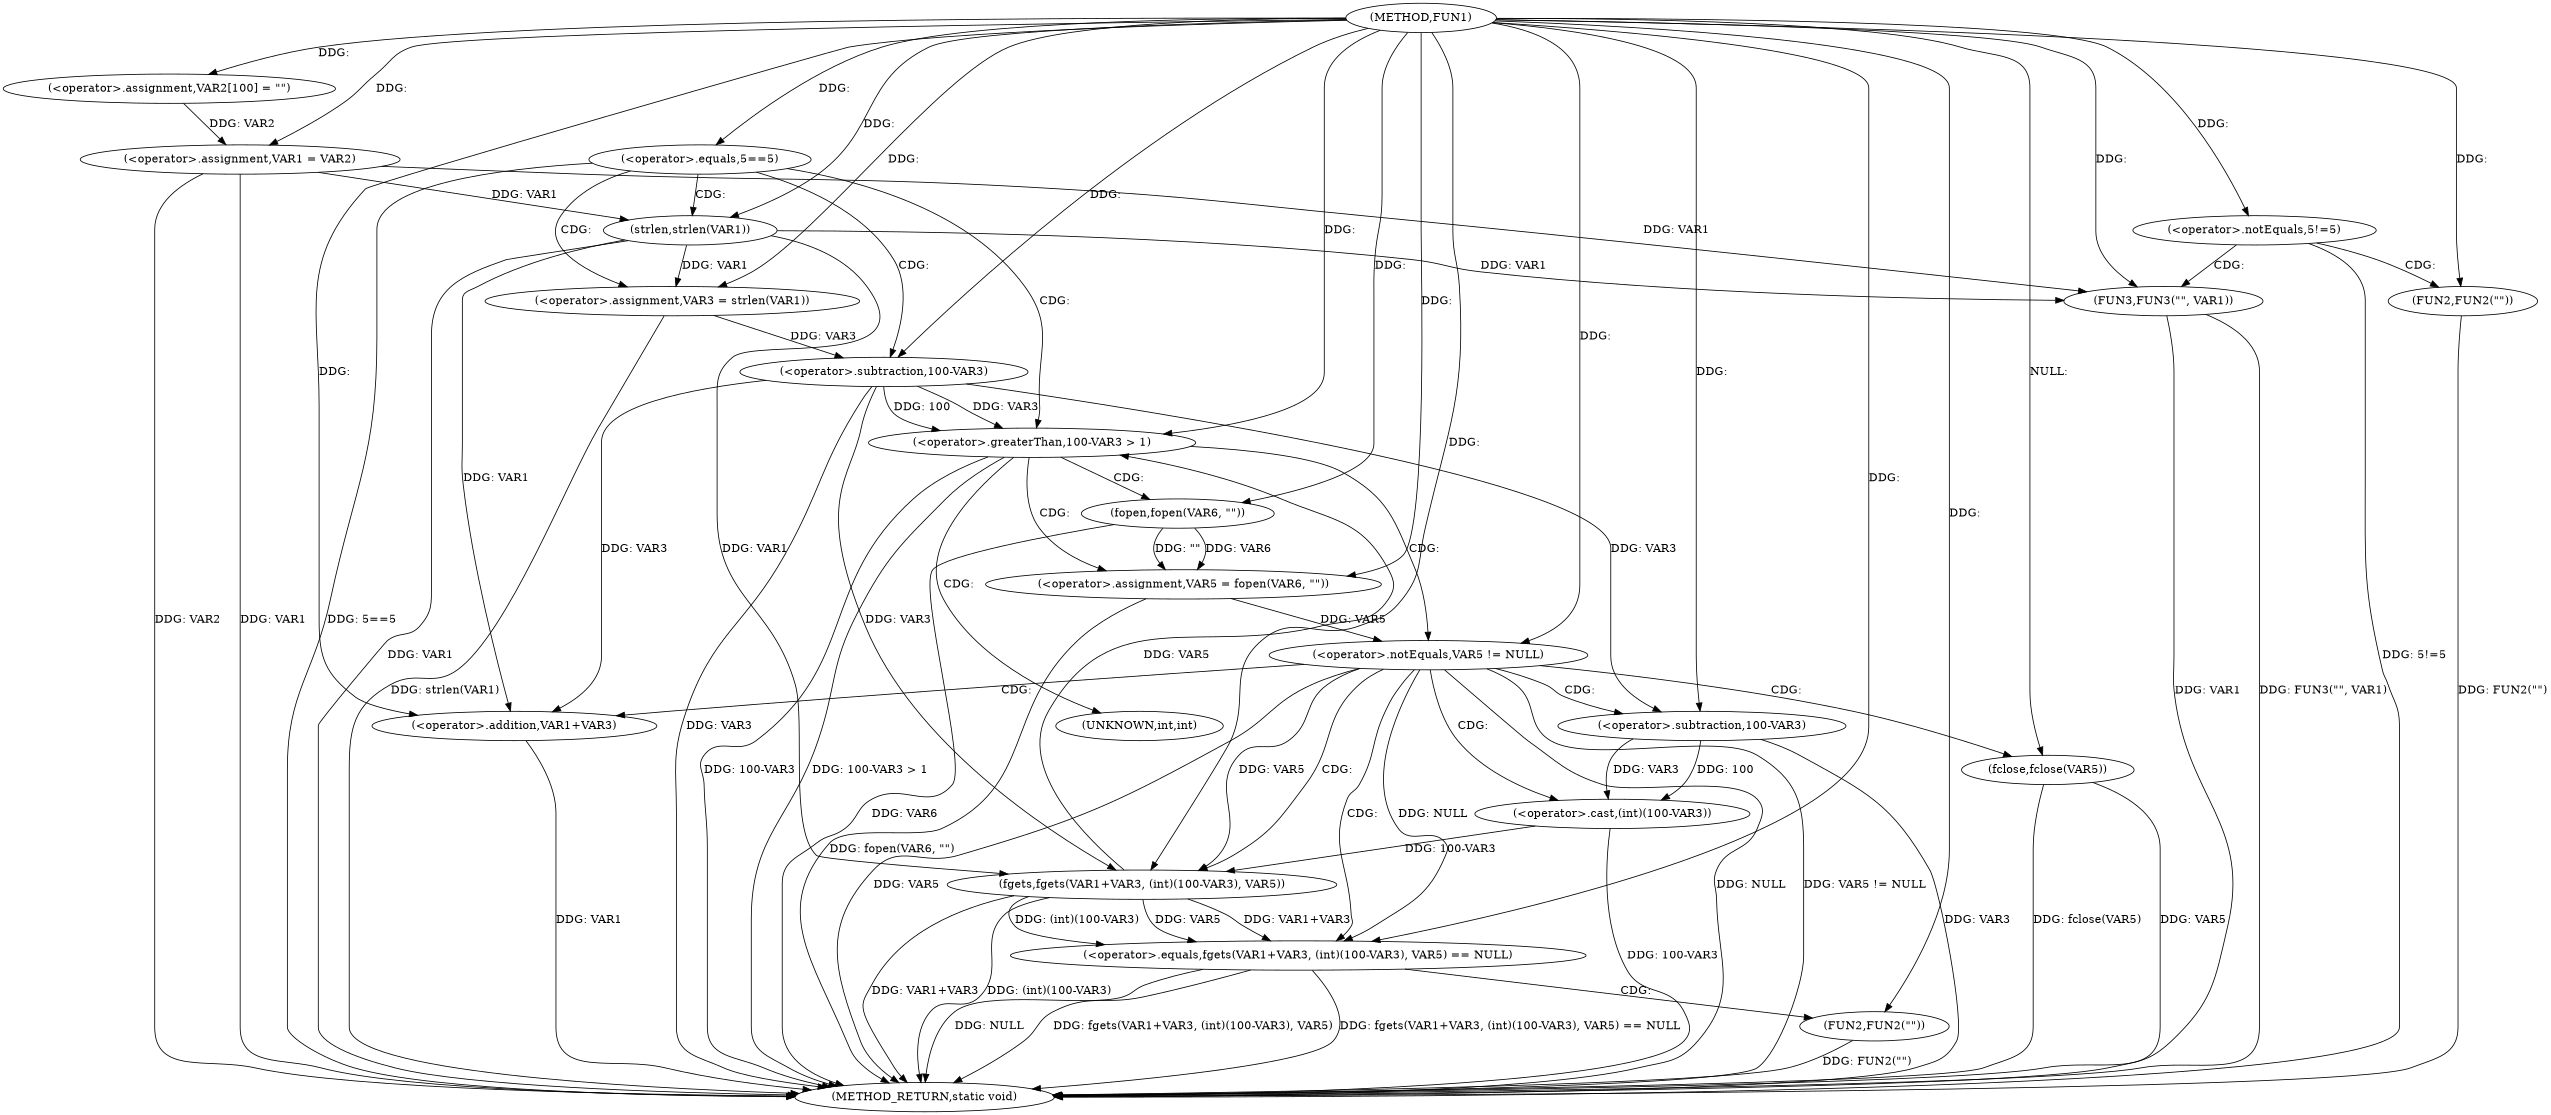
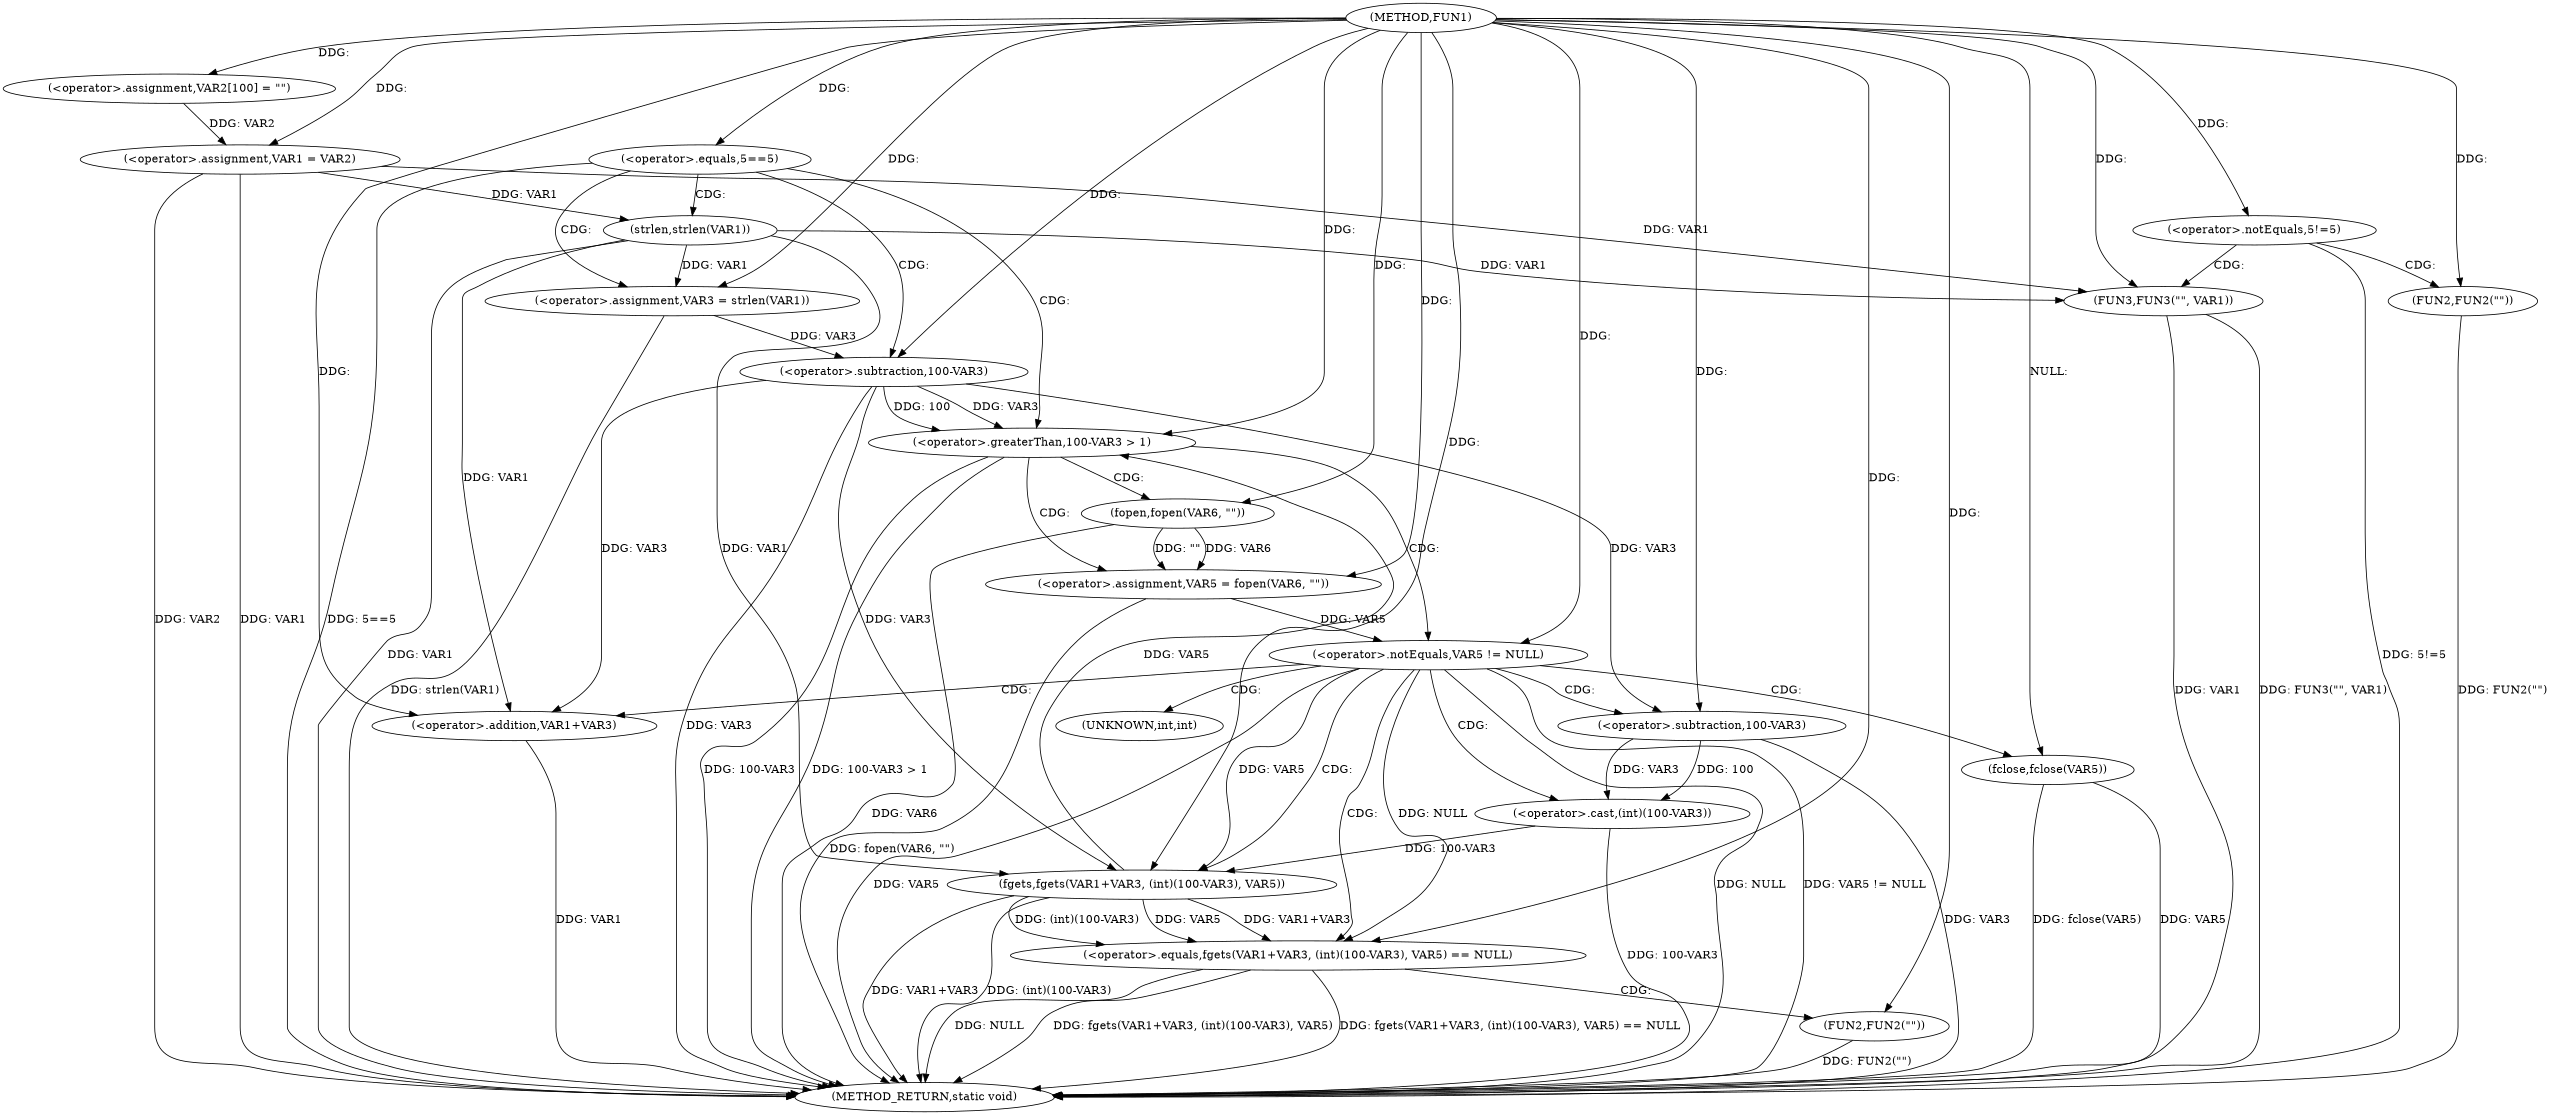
(940, 44) -> none
(949, 607) -> (1248, 680)
